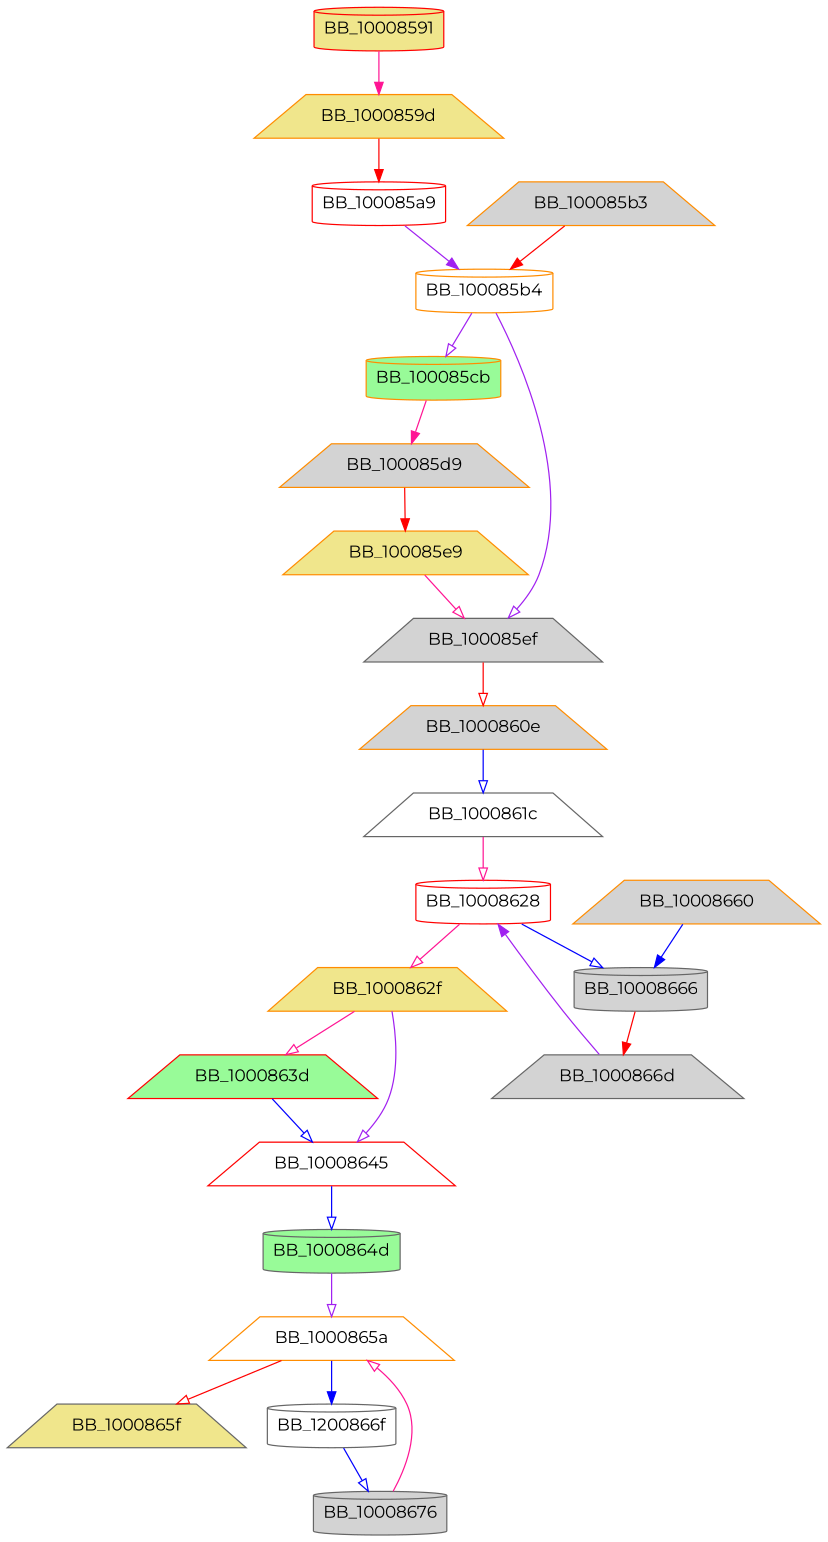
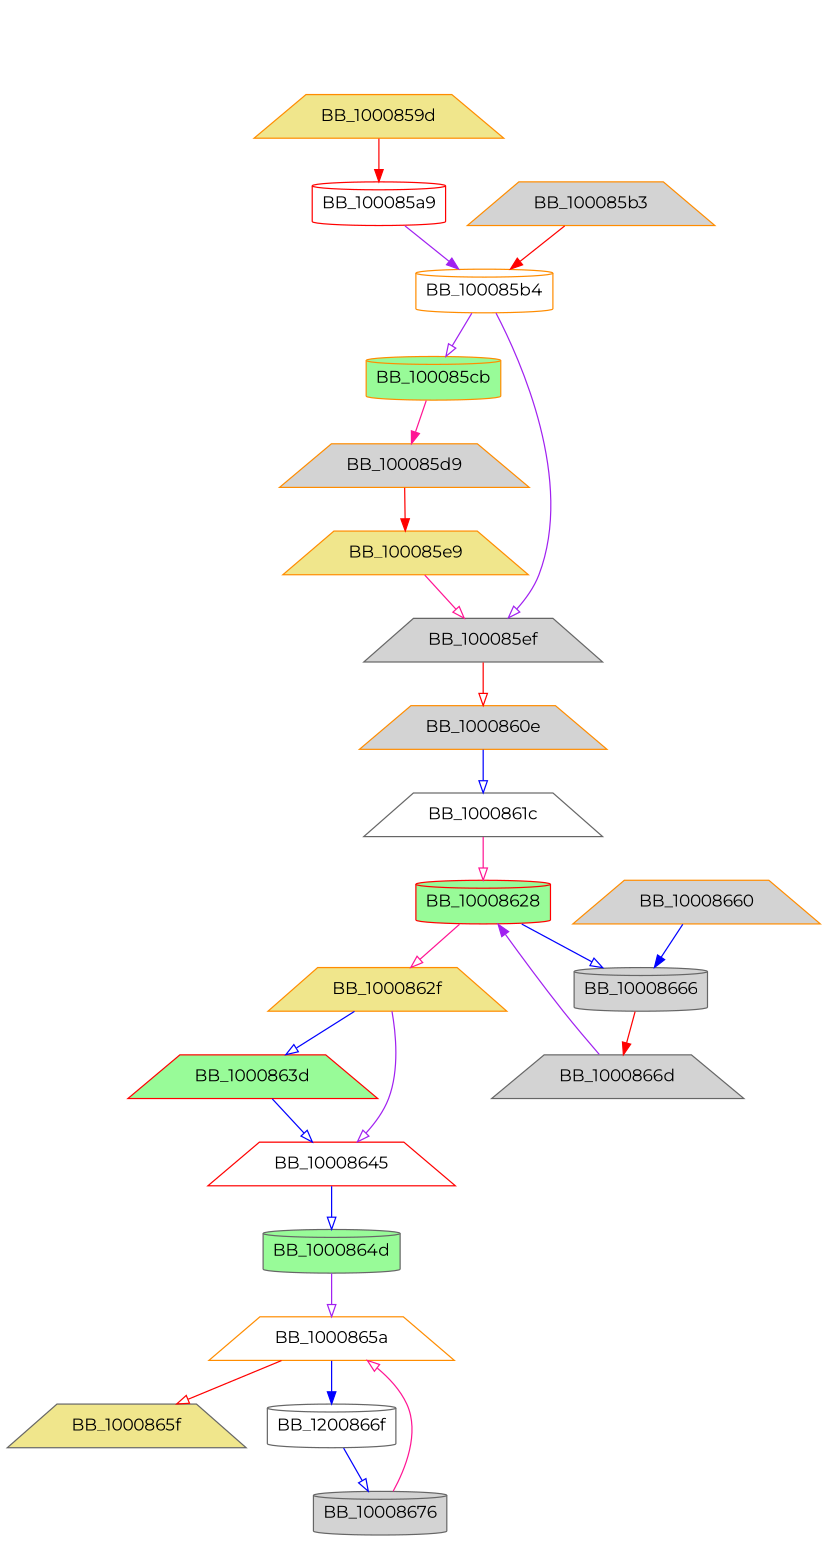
(379, 29) -> none
(483, 902) -> (483, 902)
(326, 1030) -> (326, 1030)
